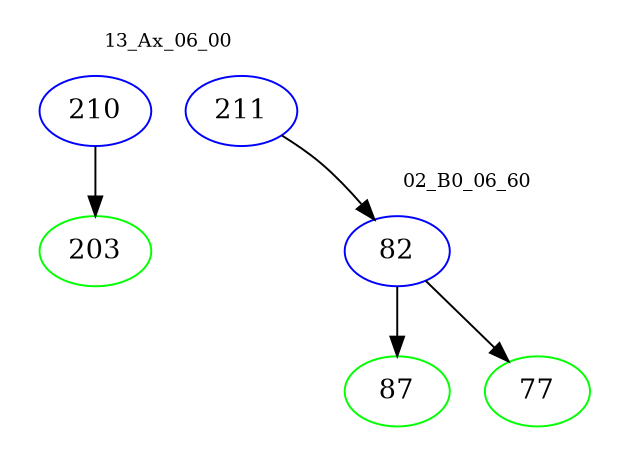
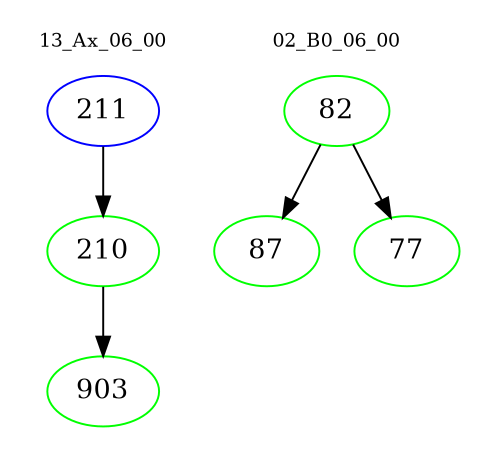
(95, 111) -> (103, 251)
(467, 182) -> (337, 42)
(342, 183) -> (103, 172)
(95, 251) -> (103, 391)
(397, 251) -> (337, 111)
